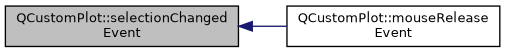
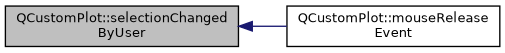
(122, 26) -> (122, 26)
